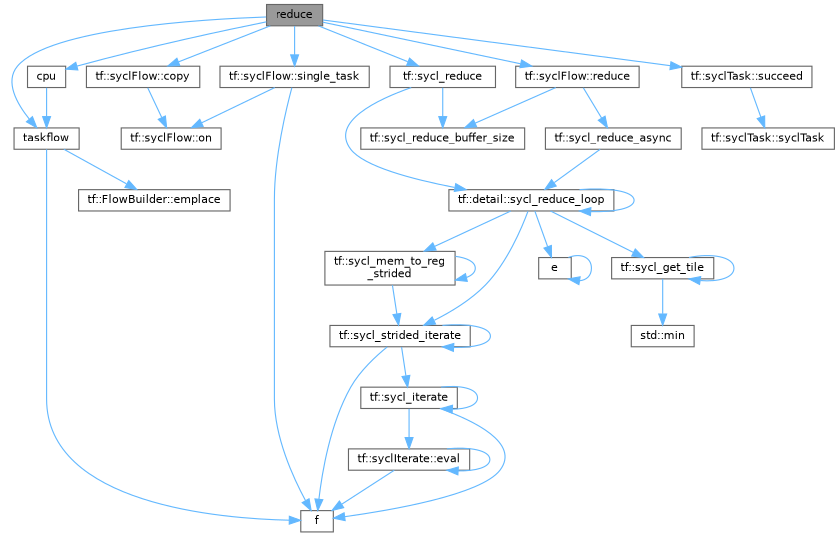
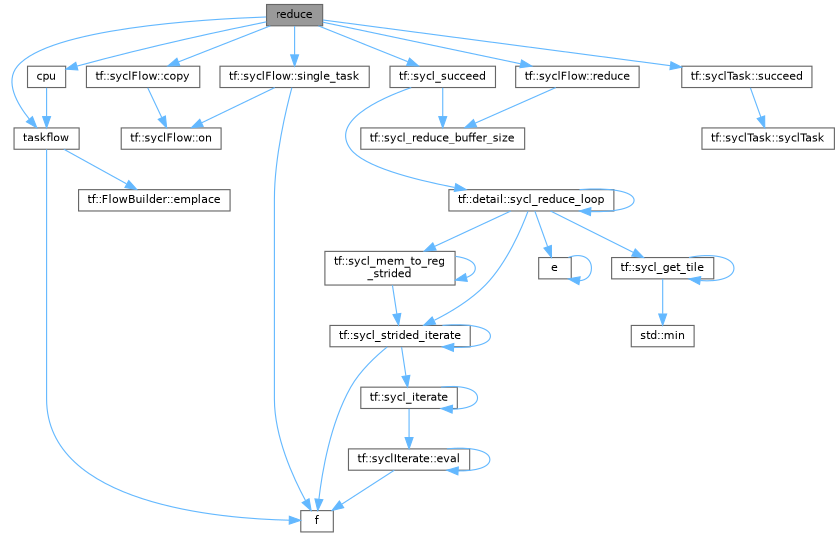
(443, 77) -> (443, 77)
(613, 139) -> none
(473, 487) -> none
